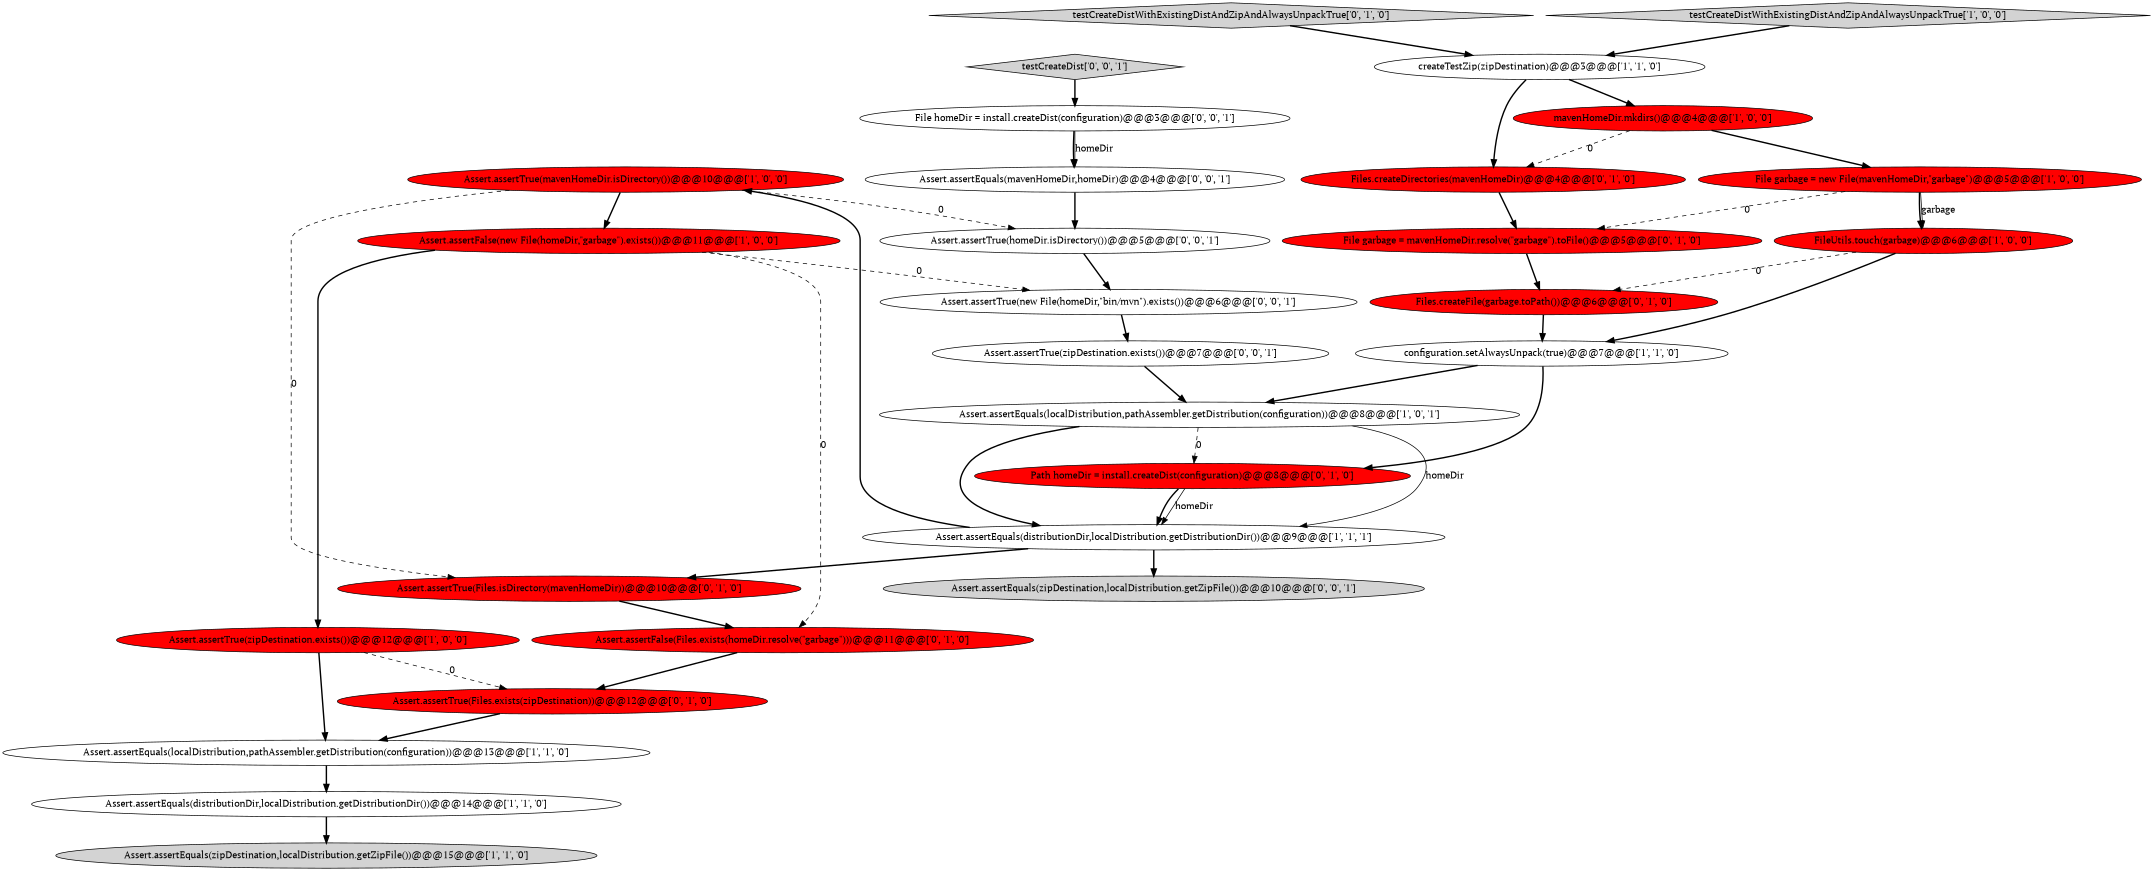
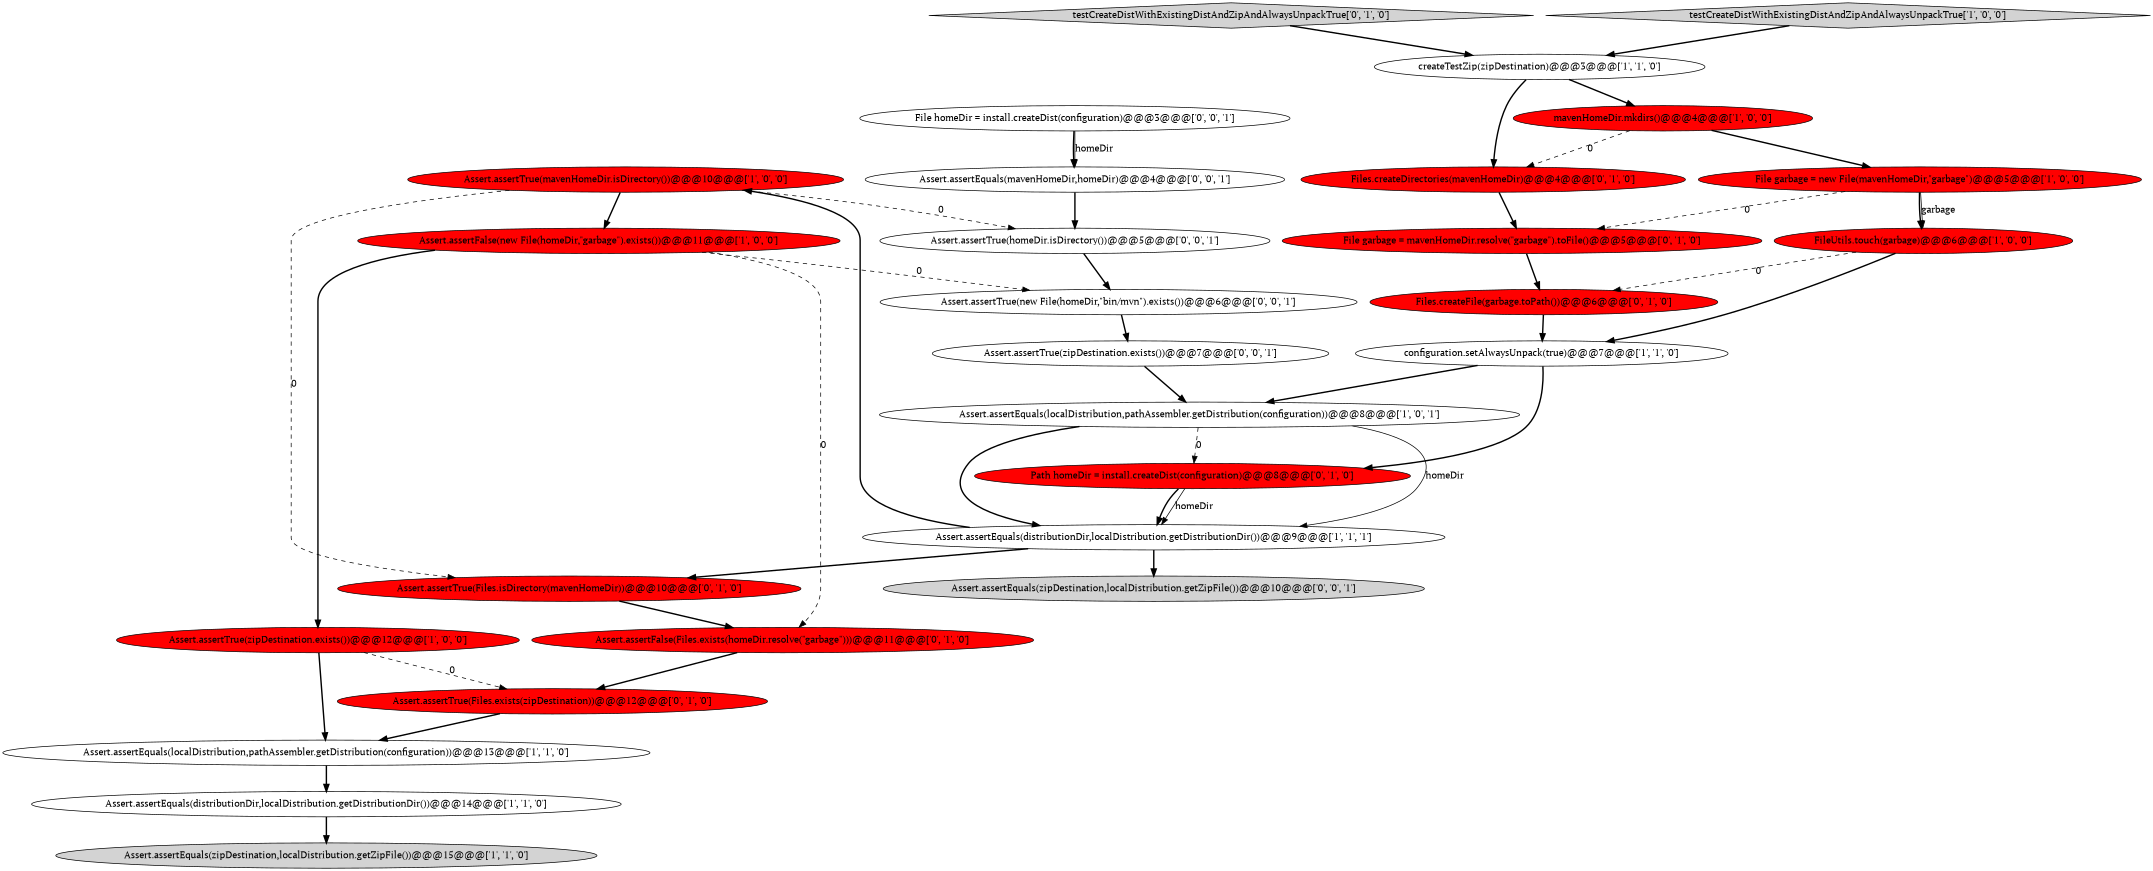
(1075, 67) -> none
